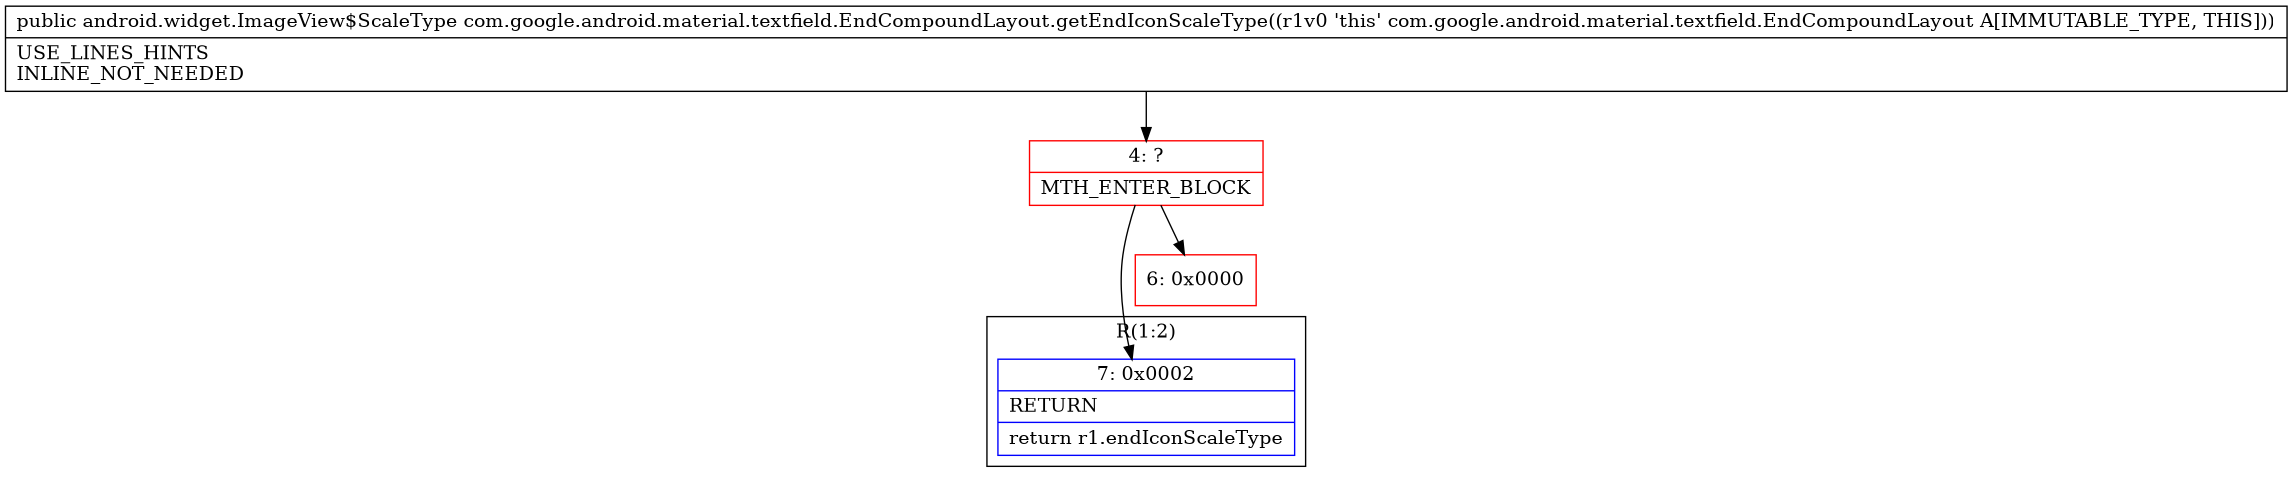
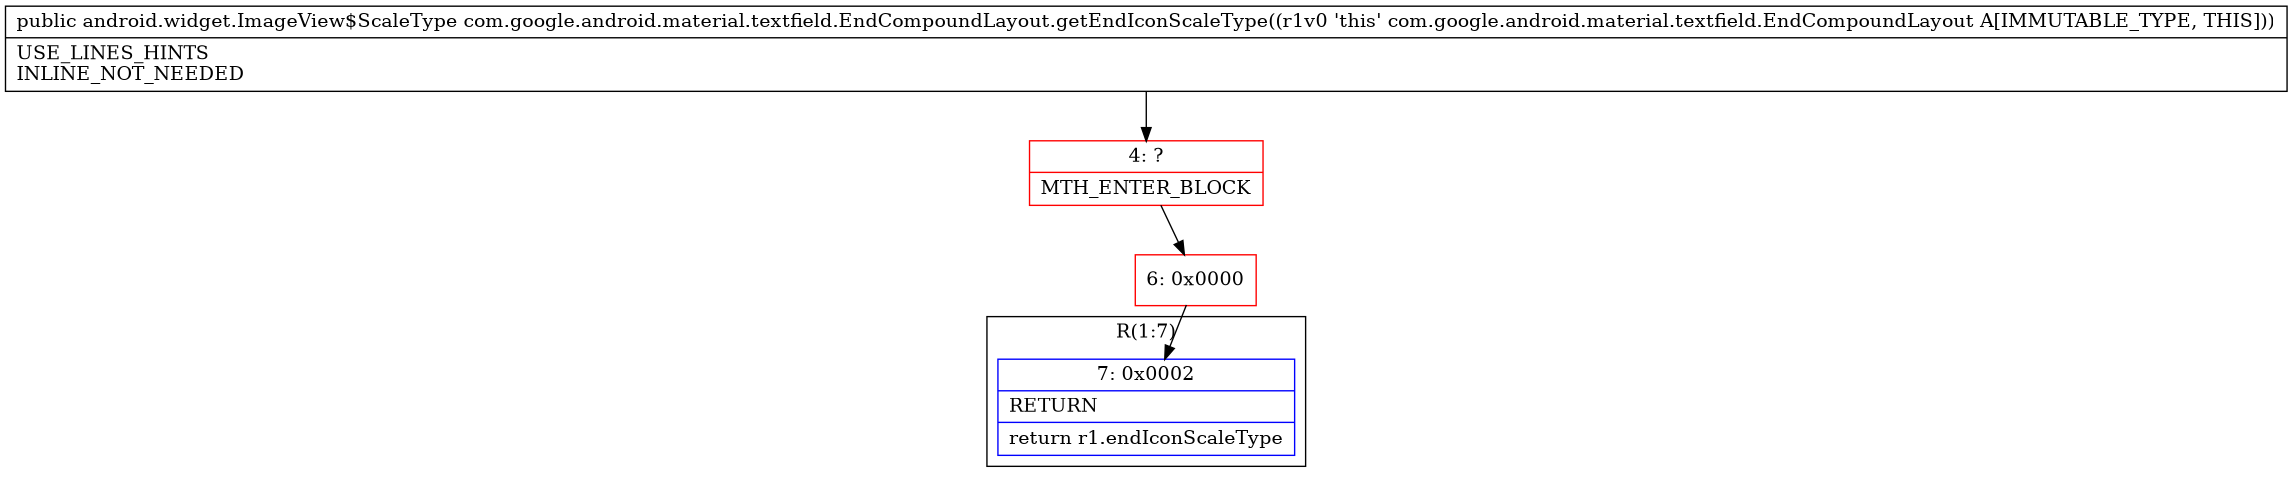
(1121, 275) -> (1178, 326)
(1146, 332) -> (1146, 332)
